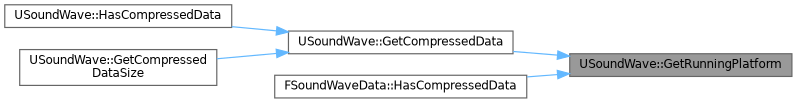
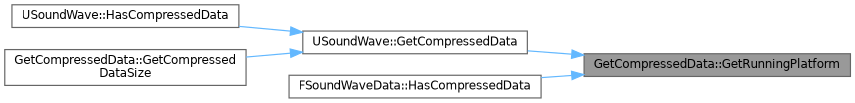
(681, 65) -> (717, 65)
(118, 67) -> (125, 67)
